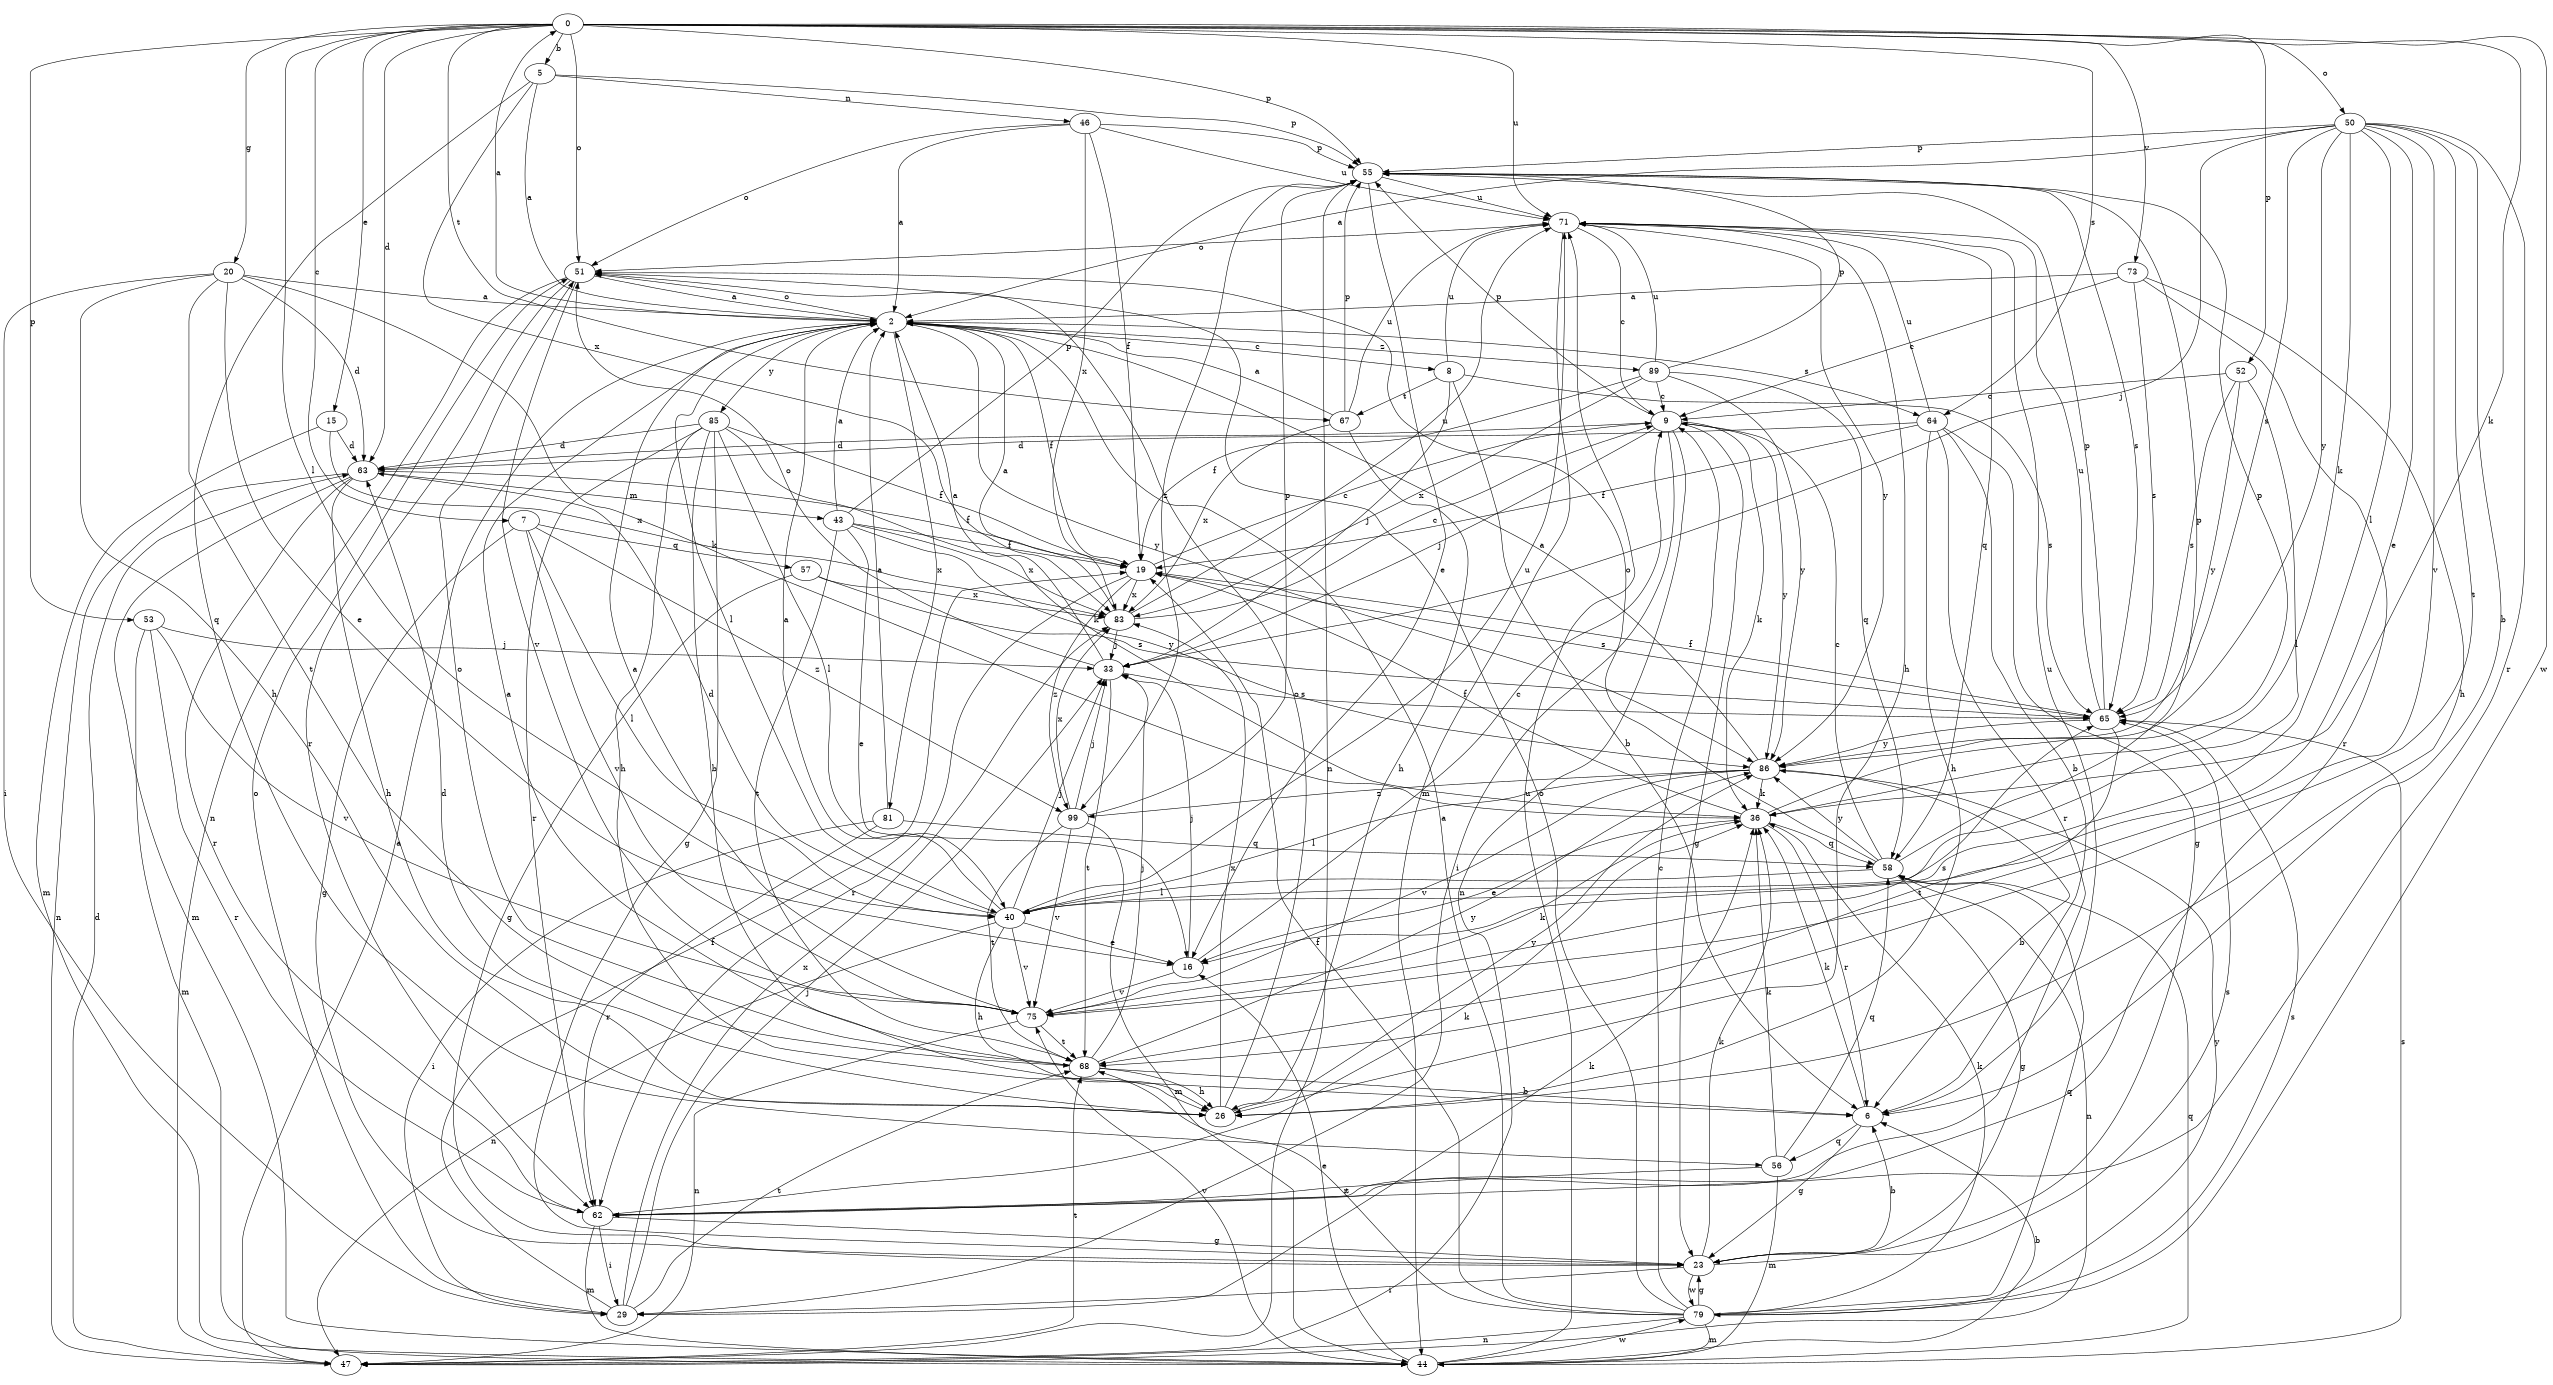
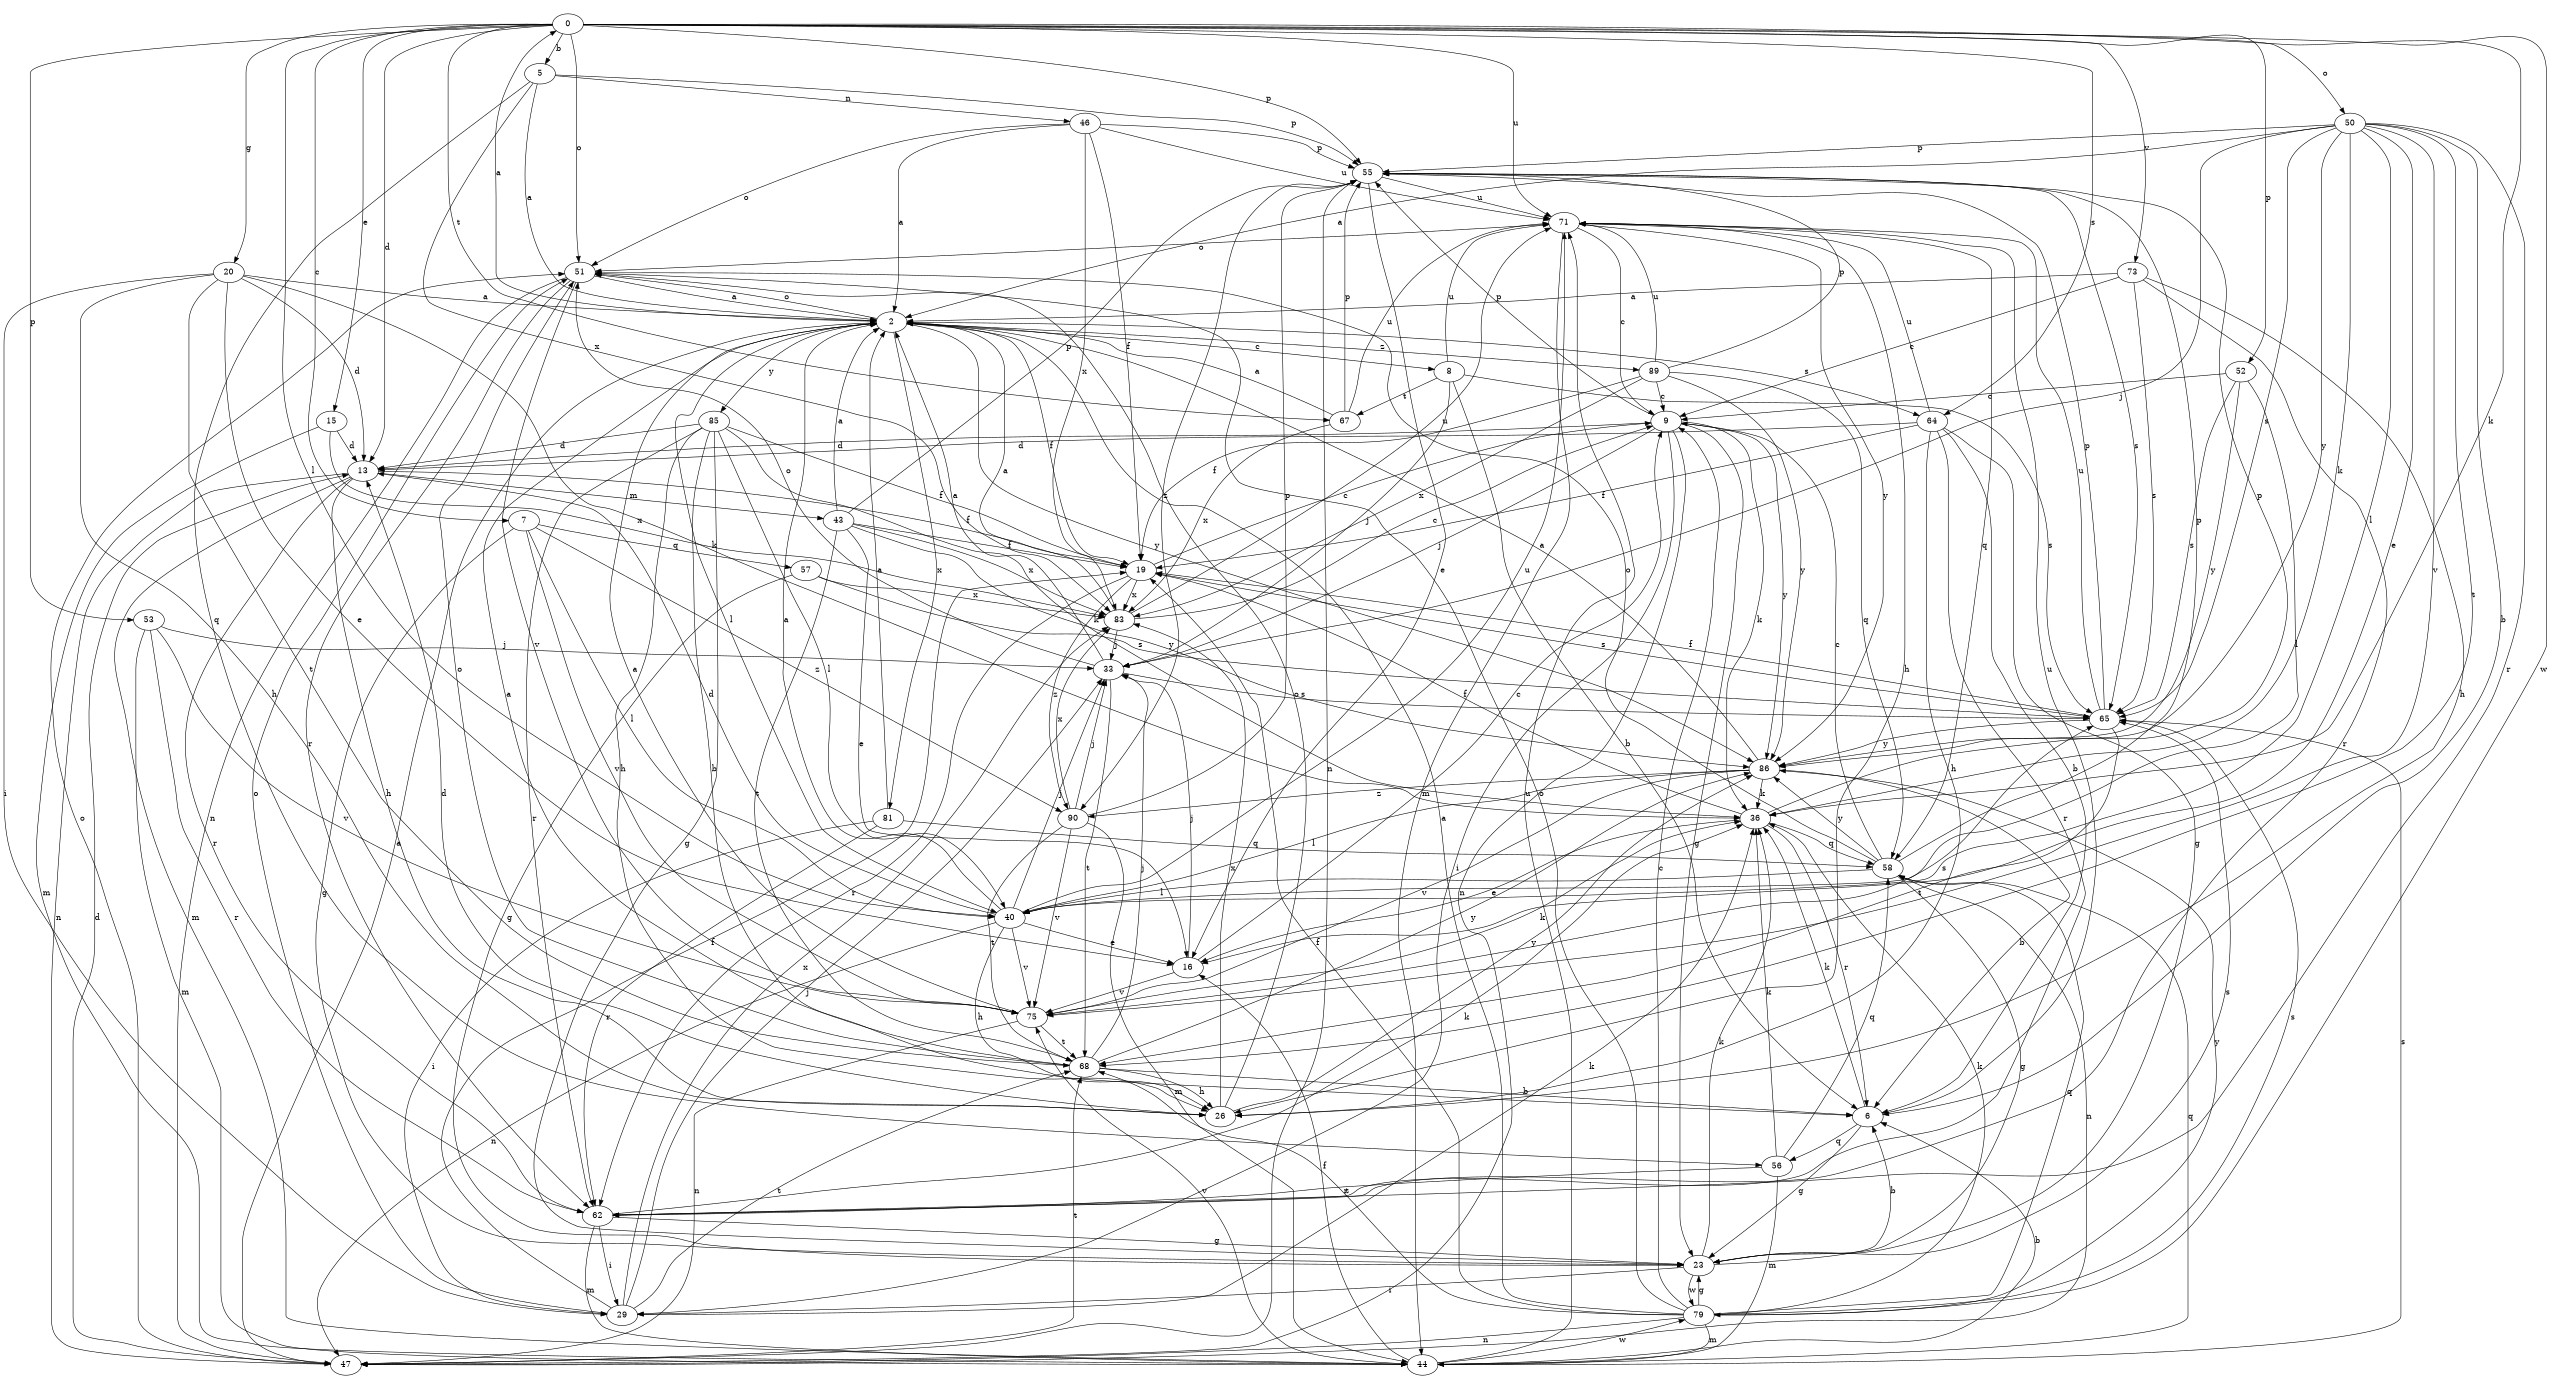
(363, 471) -> (363, 471)
none -> (58, 757)
(1399, 759) -> none
(1073, 819) -> (1073, 819)
(1325, 1166) -> (1325, 1166)
